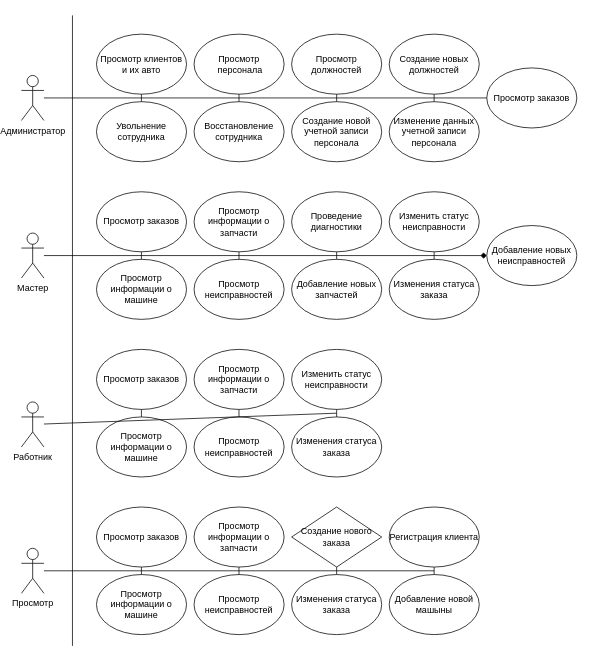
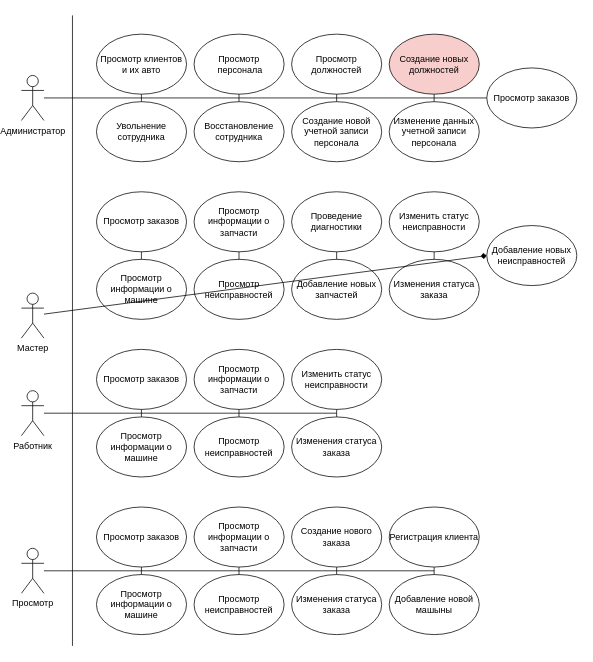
(434, 64) -> (434, 64)
(33, 255) -> (33, 315)
(33, 424) -> (33, 413)
(336, 537) -> (336, 537)
